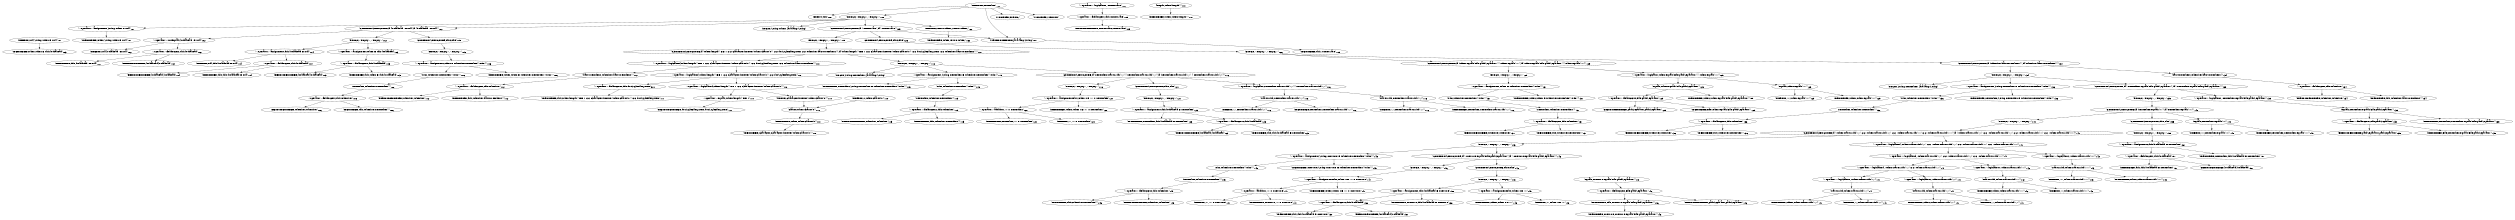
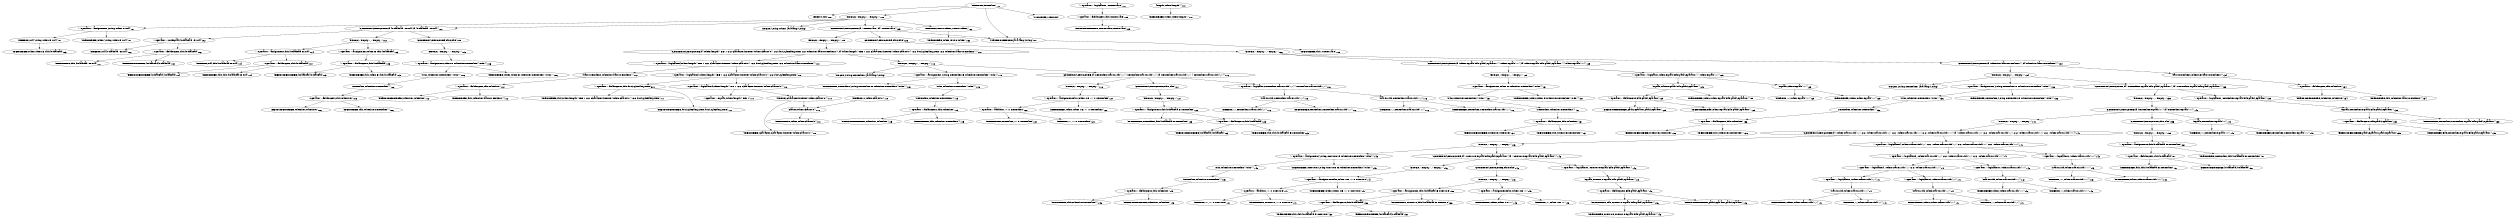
(1008, 17) -> none
none -> (73, 34)
(712, 104) -> (677, 92)
(789, 127) -> (771, 111)
none -> (1599, 168)
